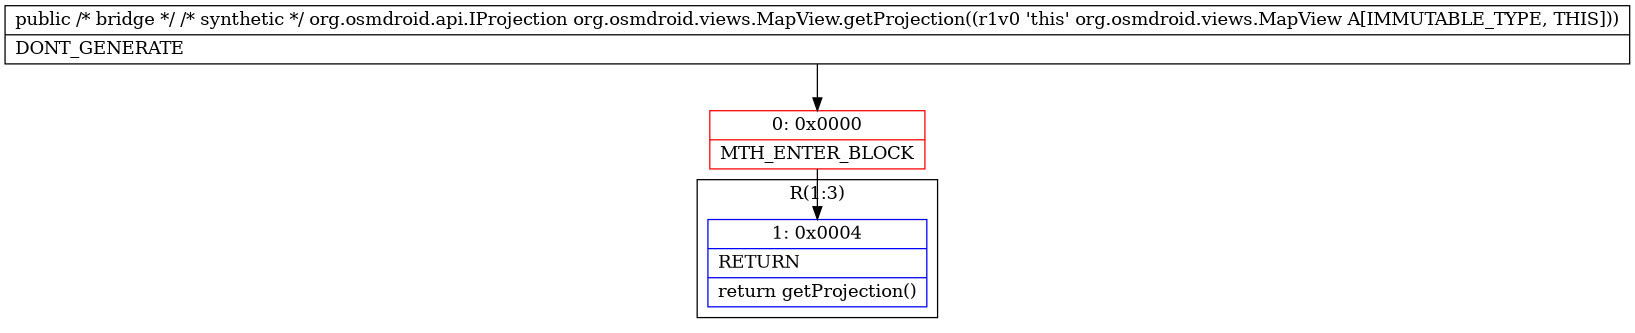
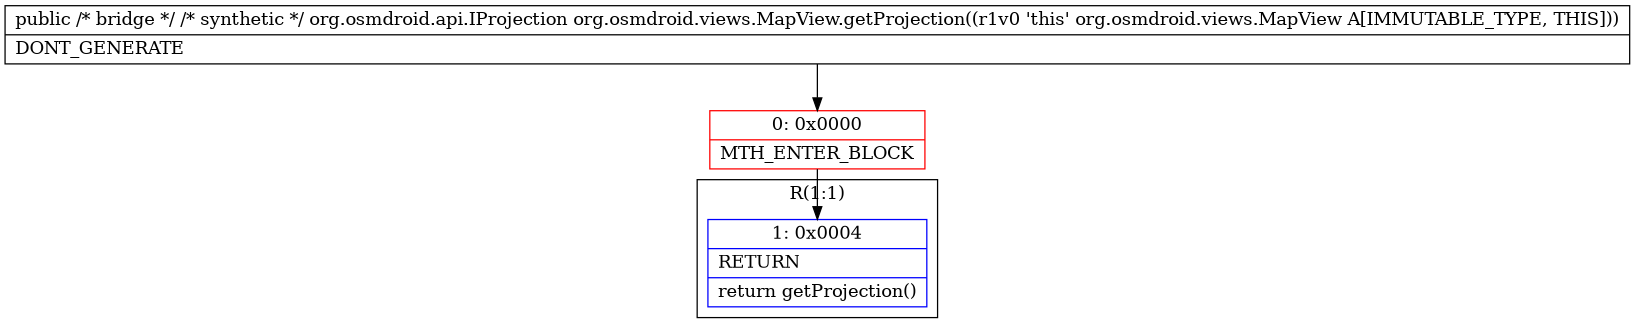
(817, 194) -> (817, 194)
